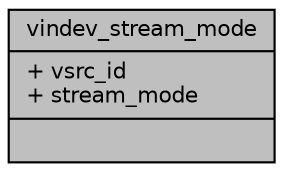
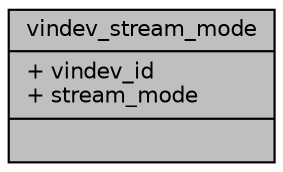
(76, 72) -> (90, 72)
